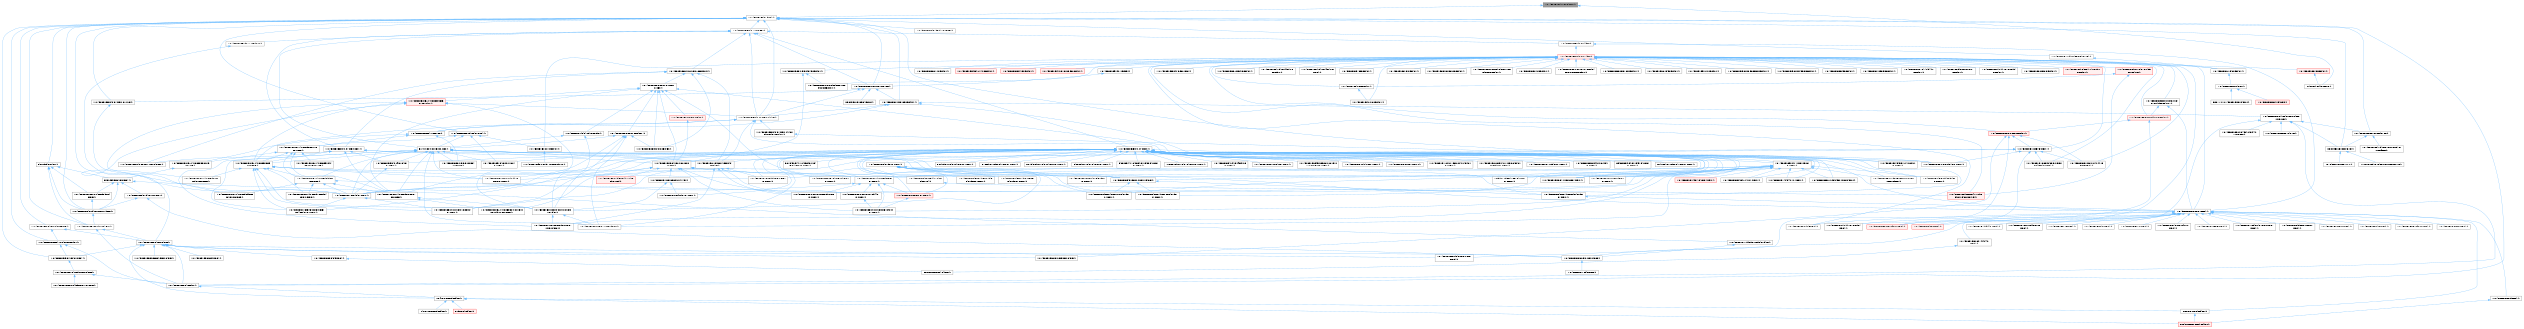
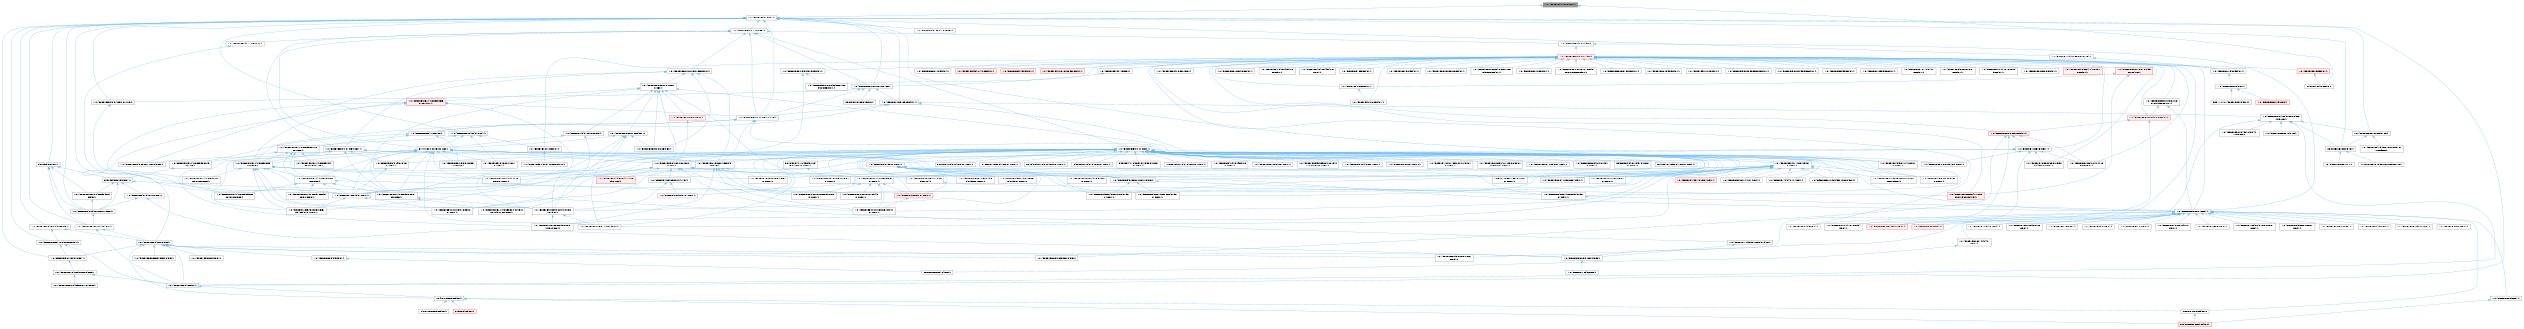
(774, 133) -> none
(927, 150) -> (814, 172)
(869, 205) -> (781, 200)
